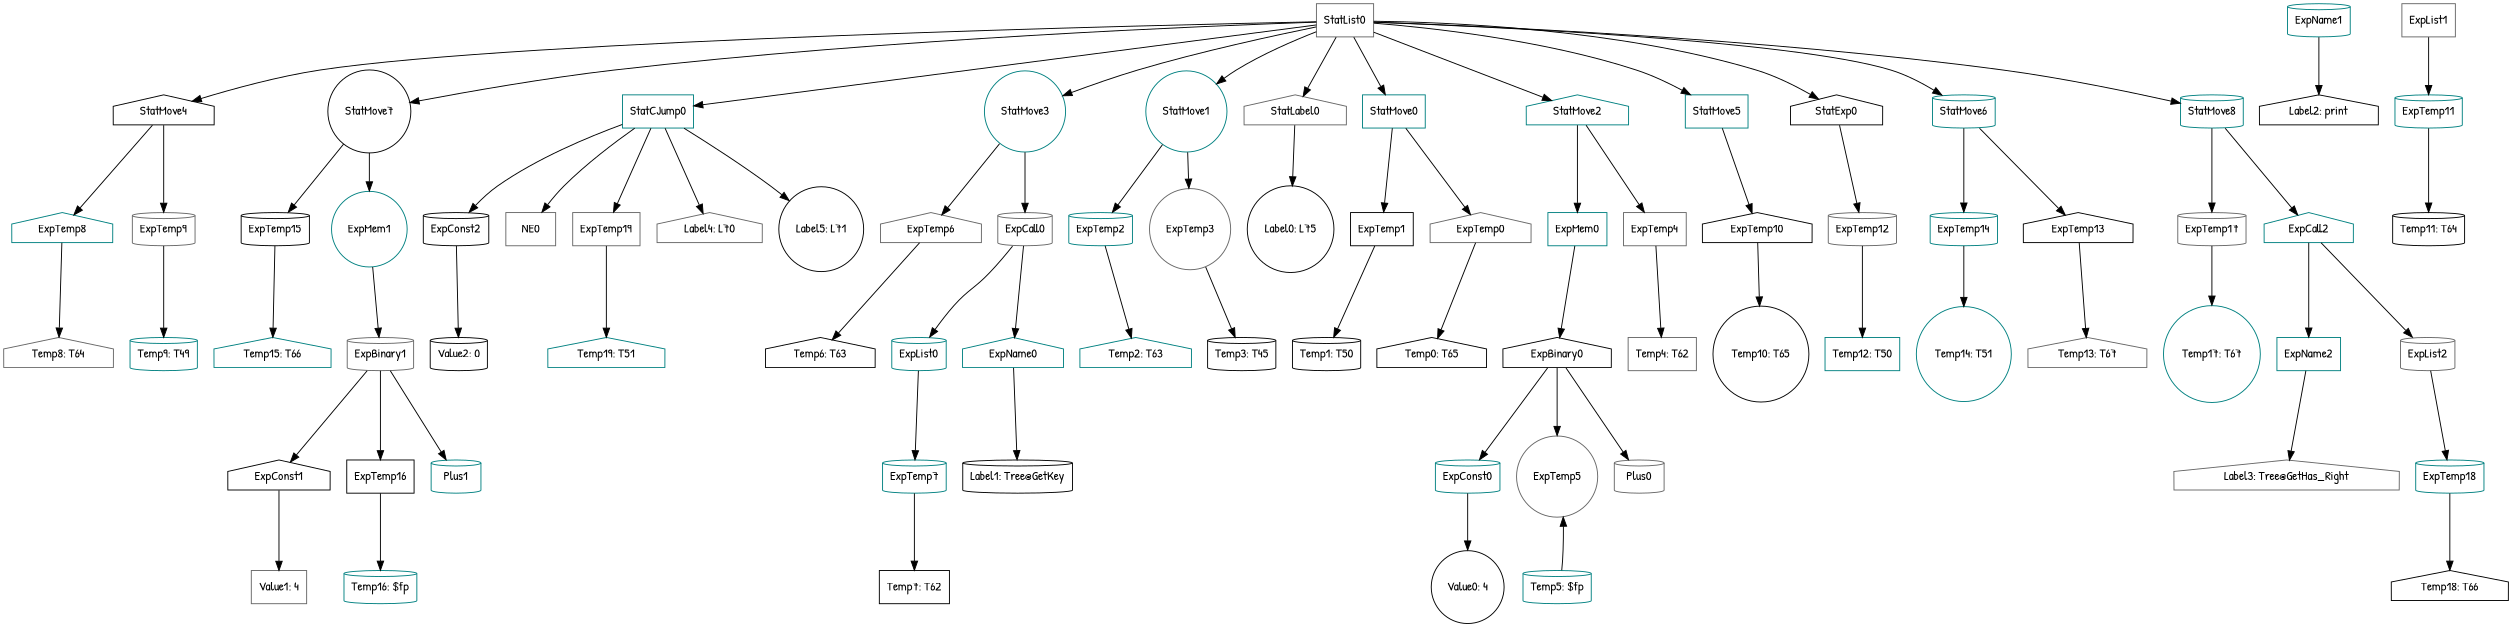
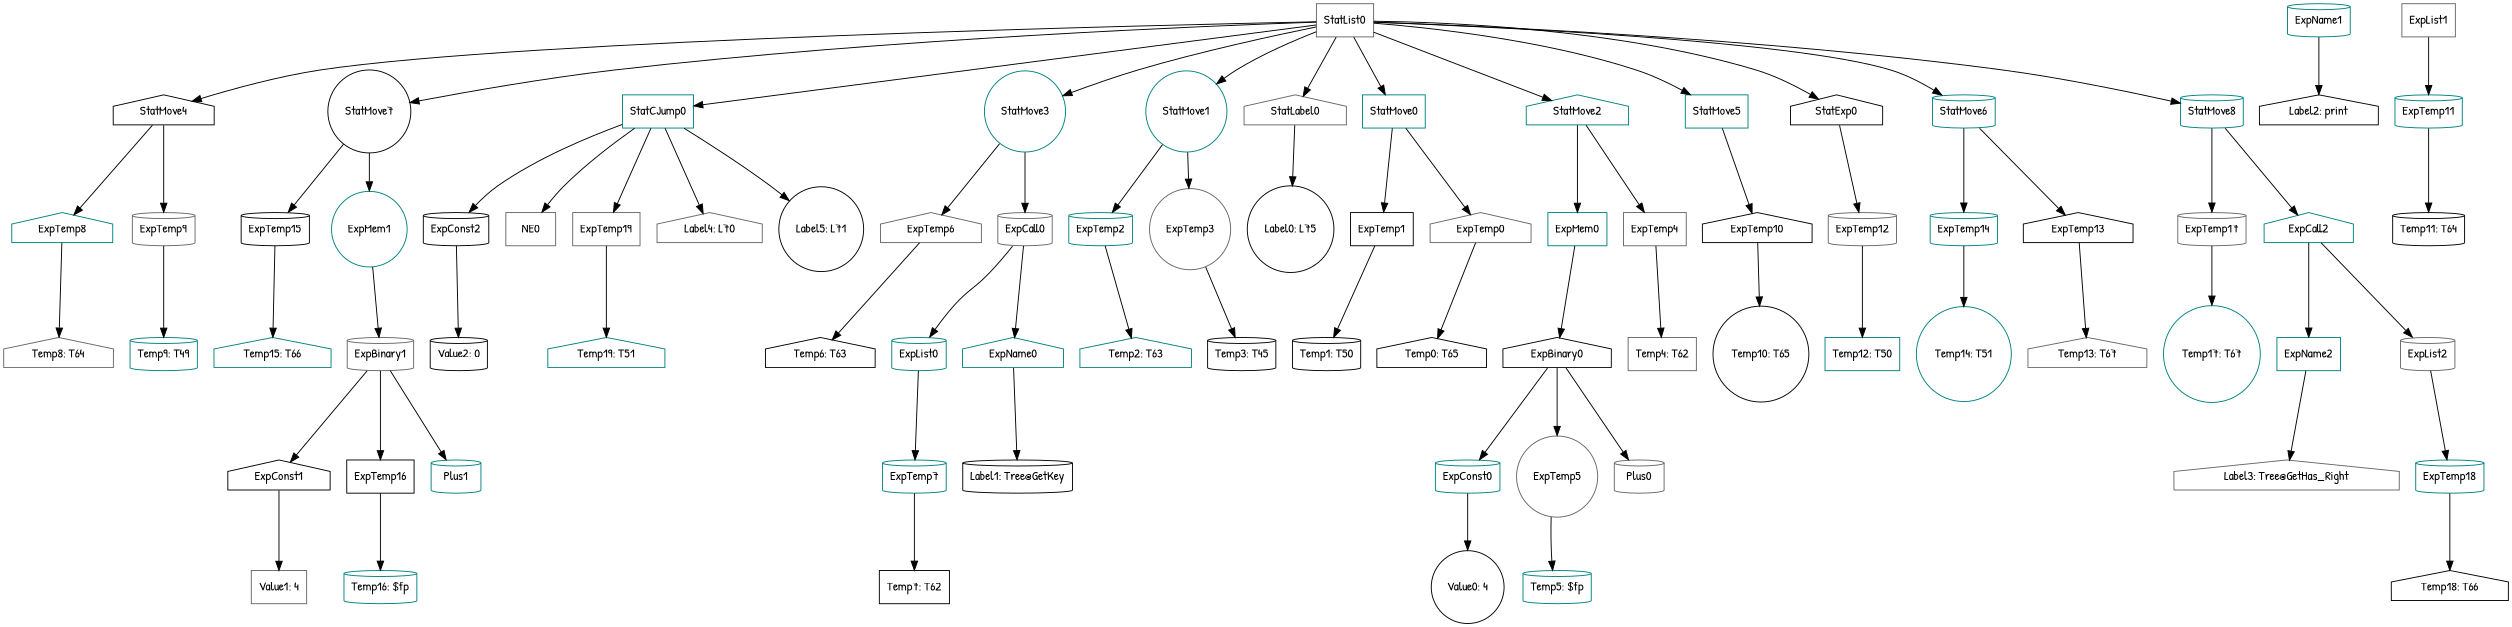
(1563, 548) -> (1551, 539)
